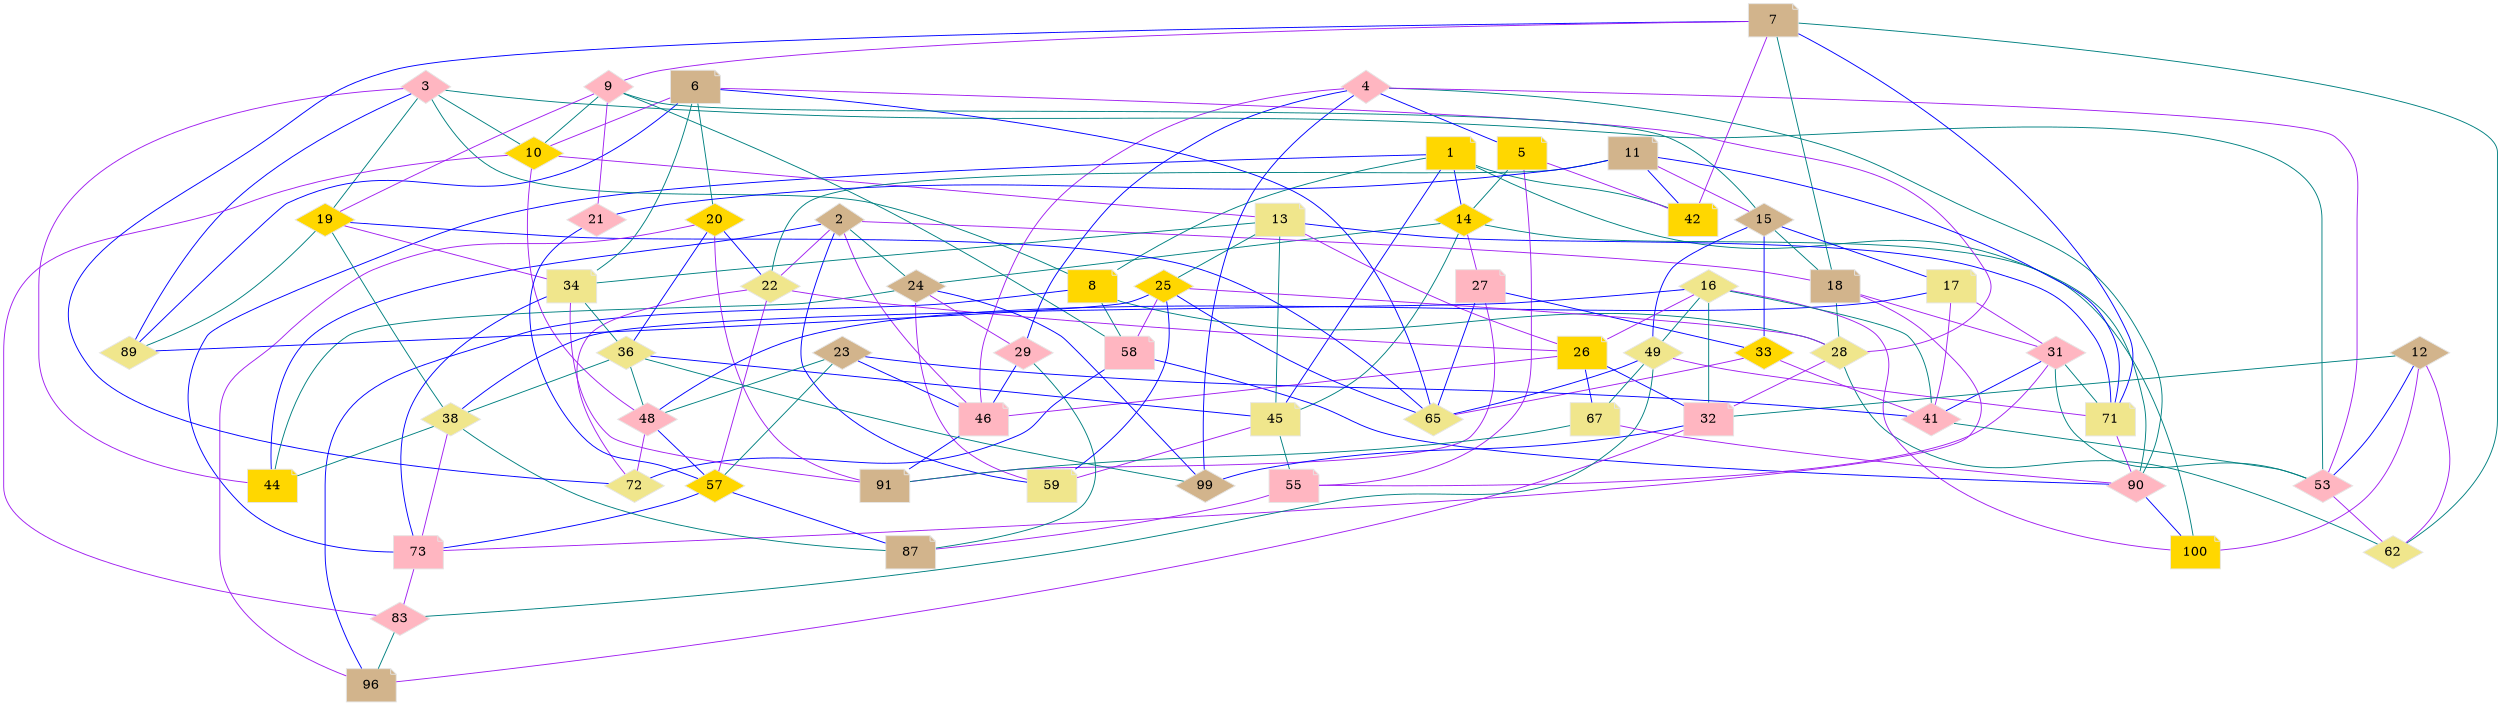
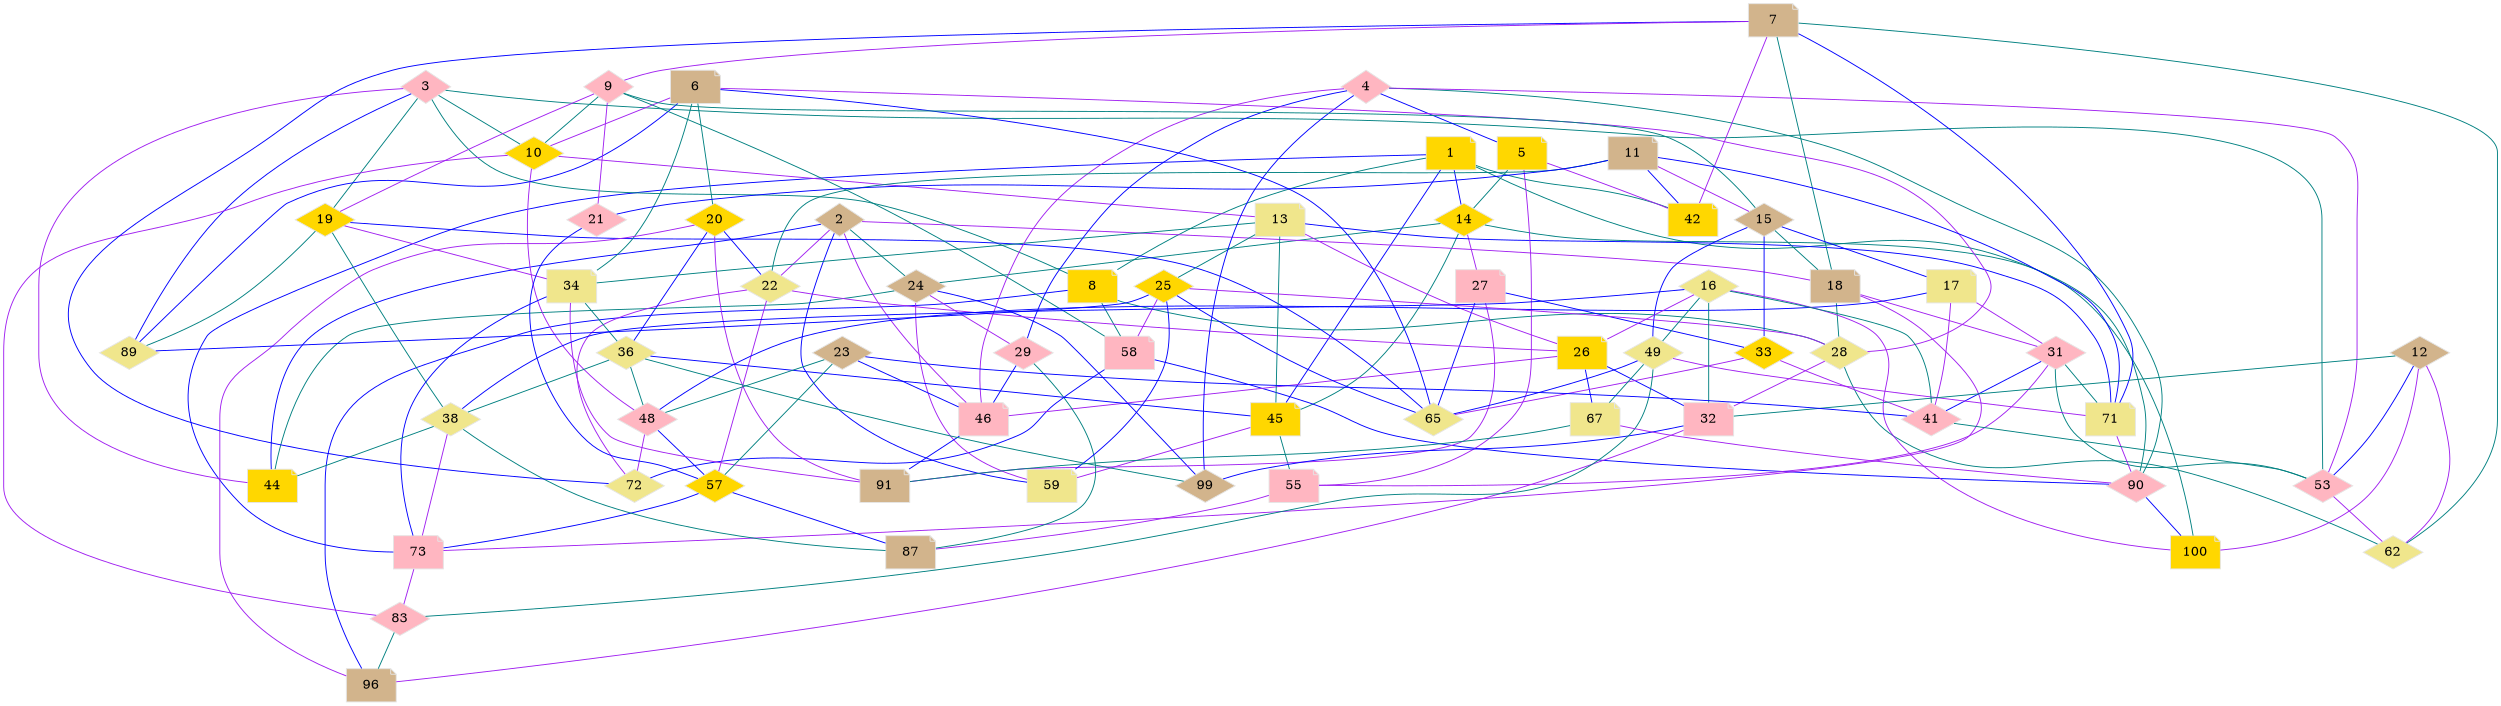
(1276, 419) -> (1276, 419)
